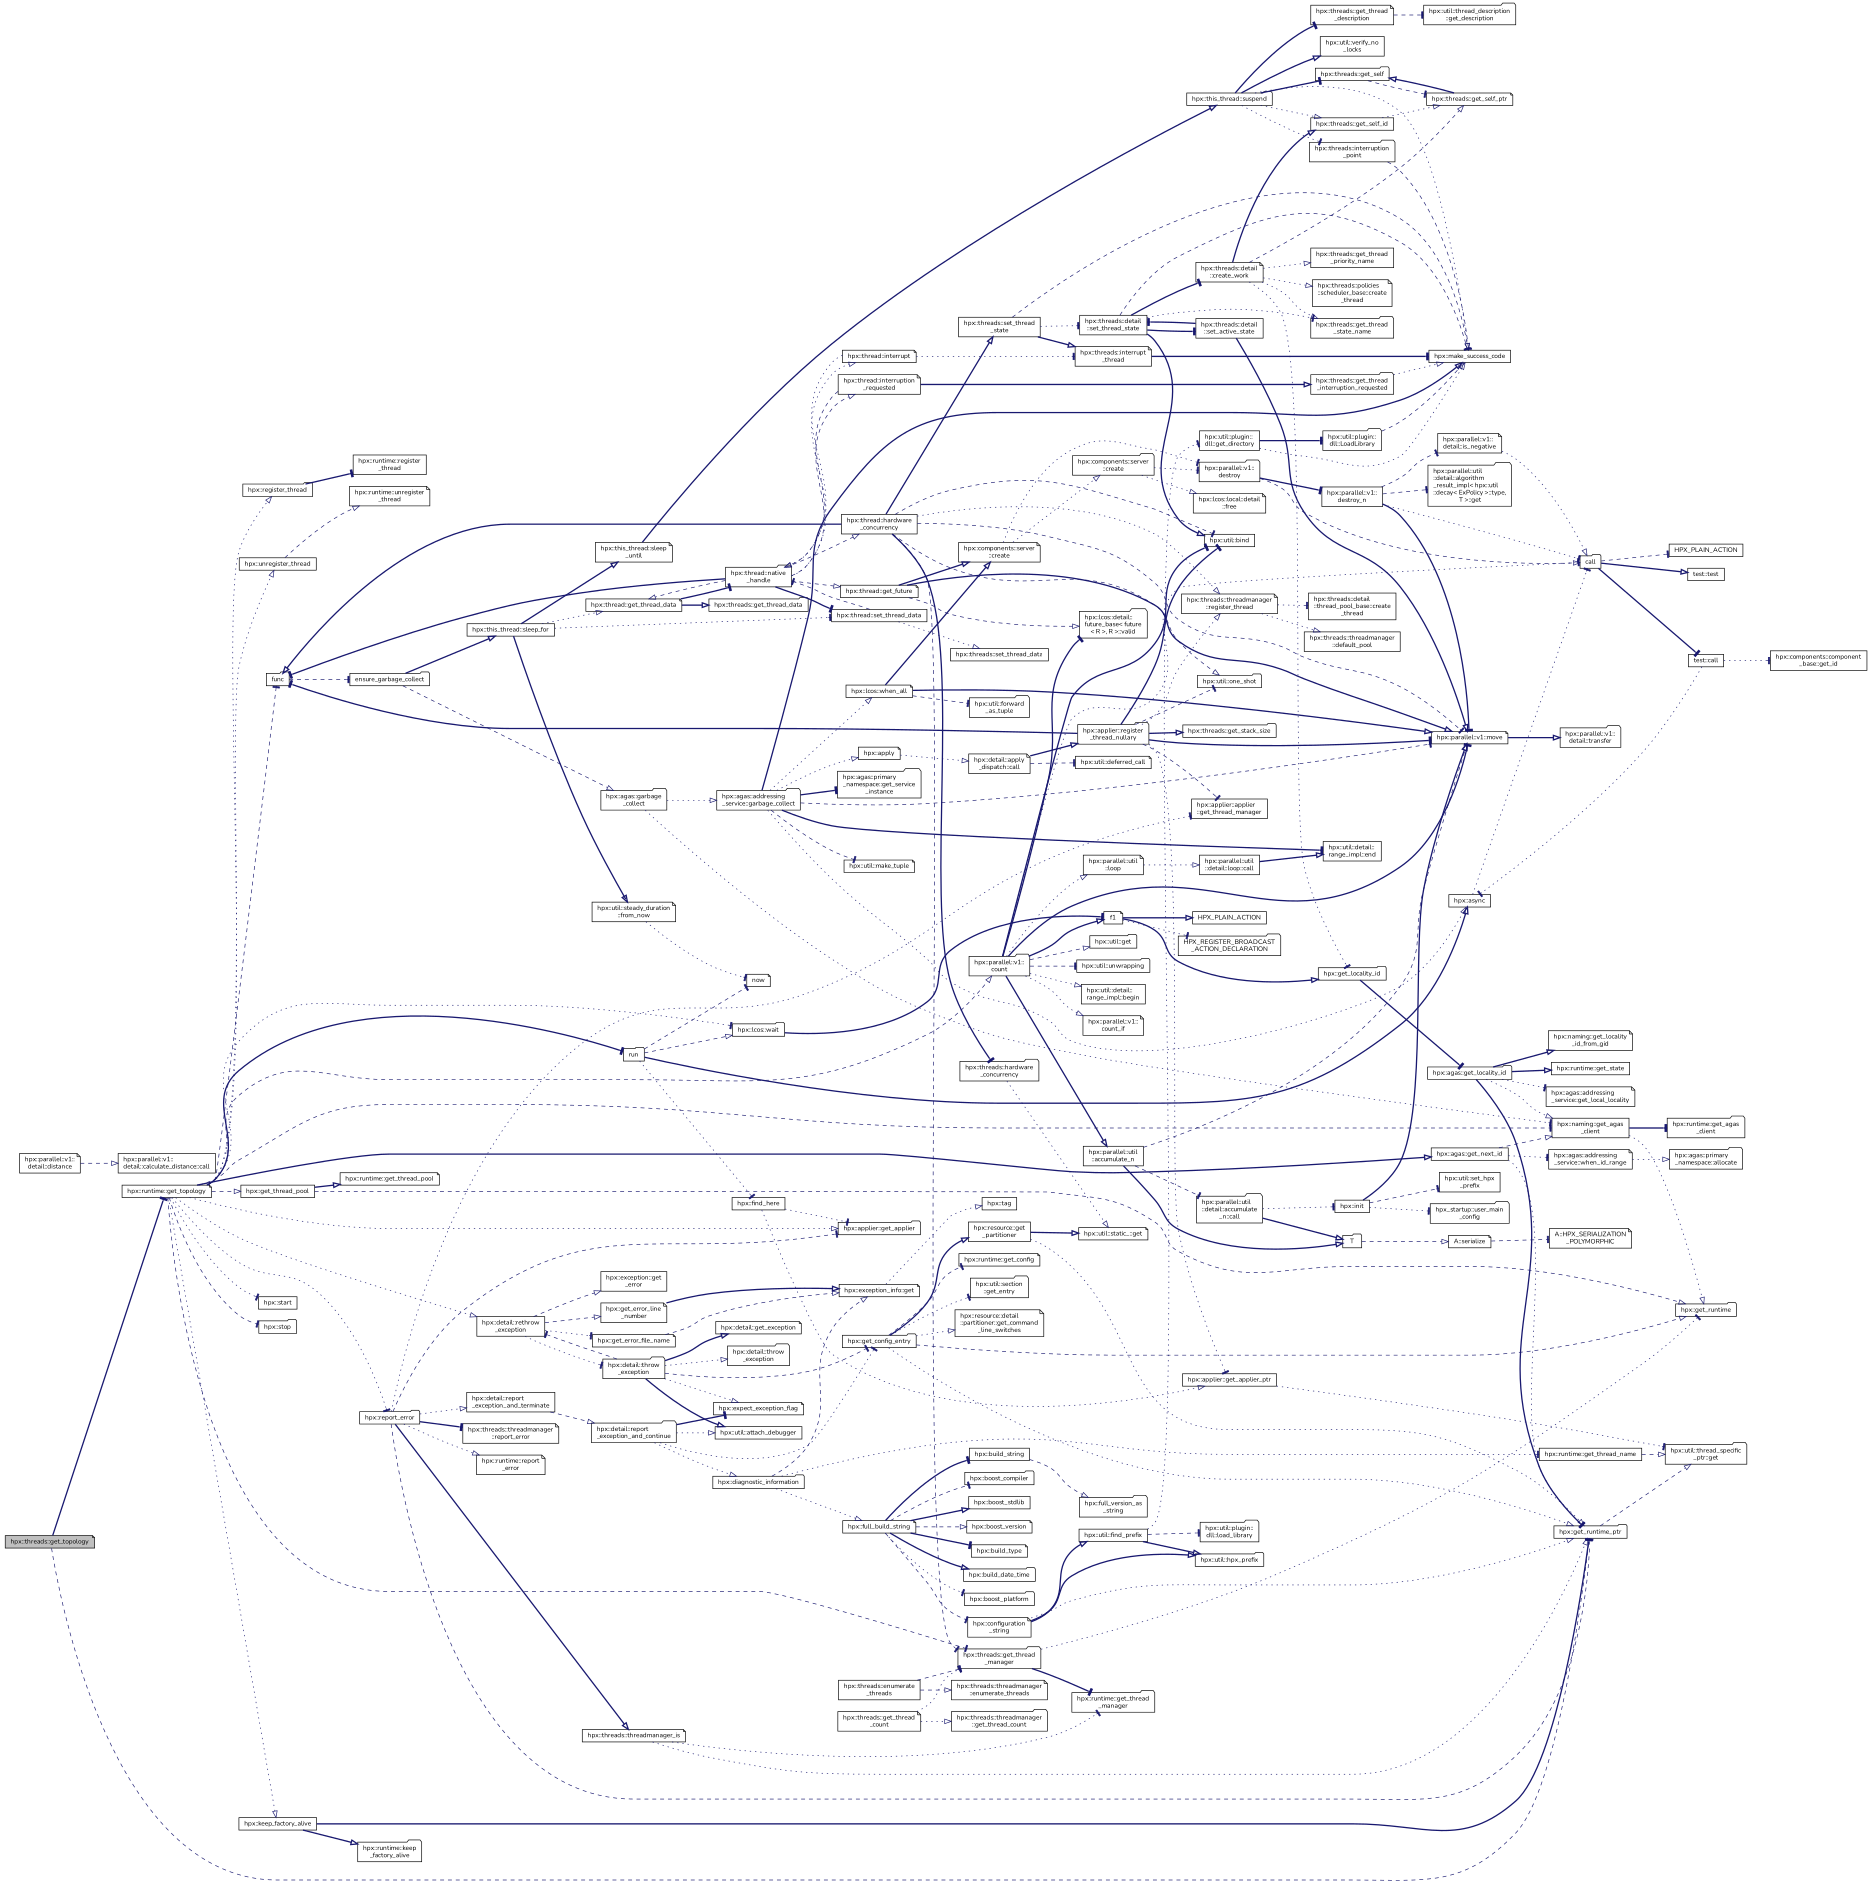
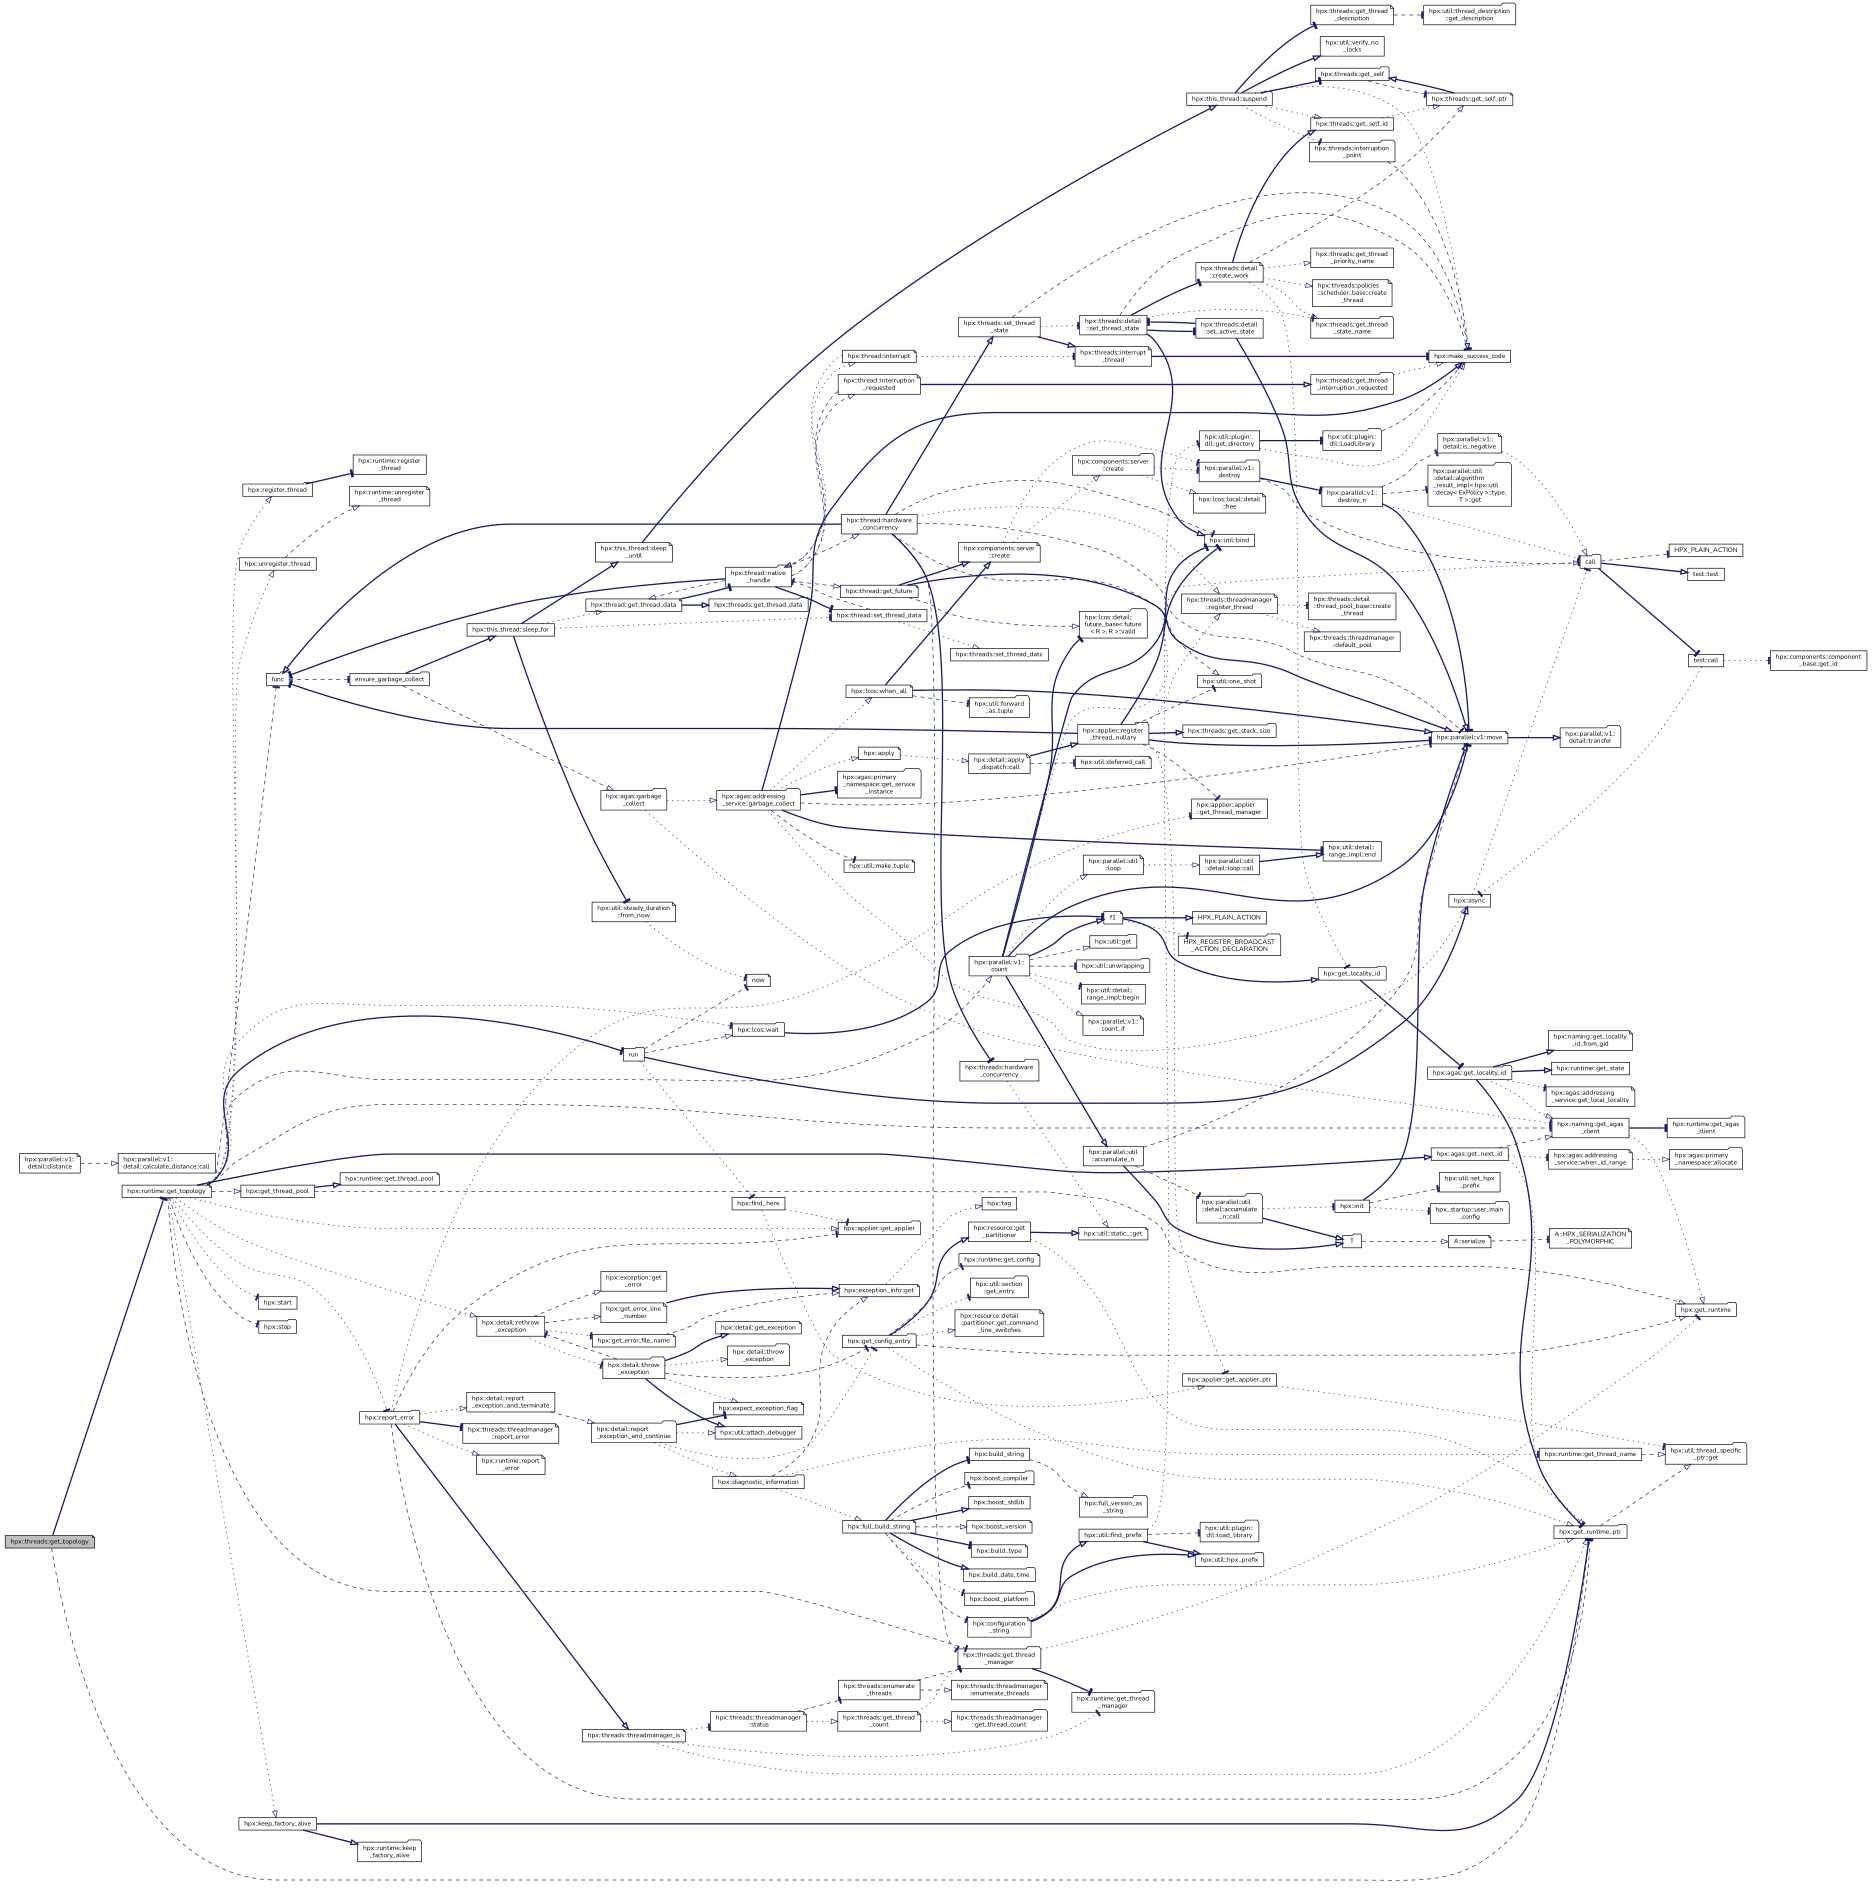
(563, 771) -> (563, 771)
(1052, 979) -> (1052, 979)
none -> (759, 1721)
